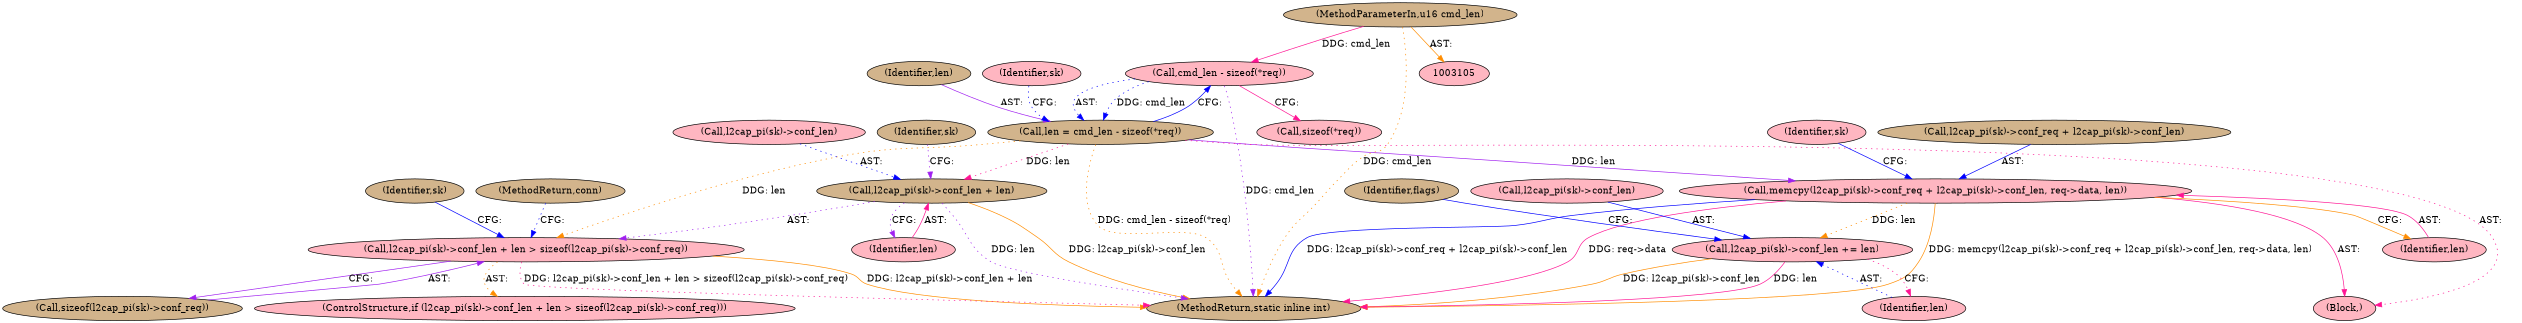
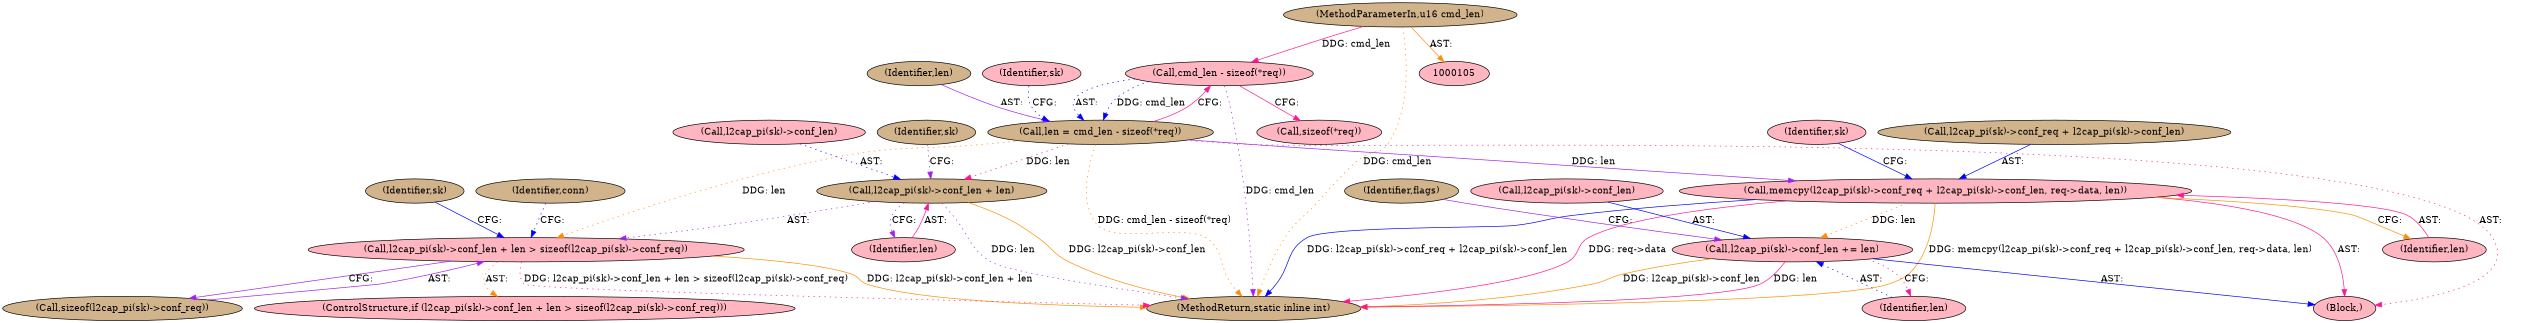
(1454, 74) -> (1454, 74)
(1182, 110) -> (1182, 110)
(550, 191) -> (550, 191)
(1579, 220) -> (1579, 220)
none -> (2091, 281)
